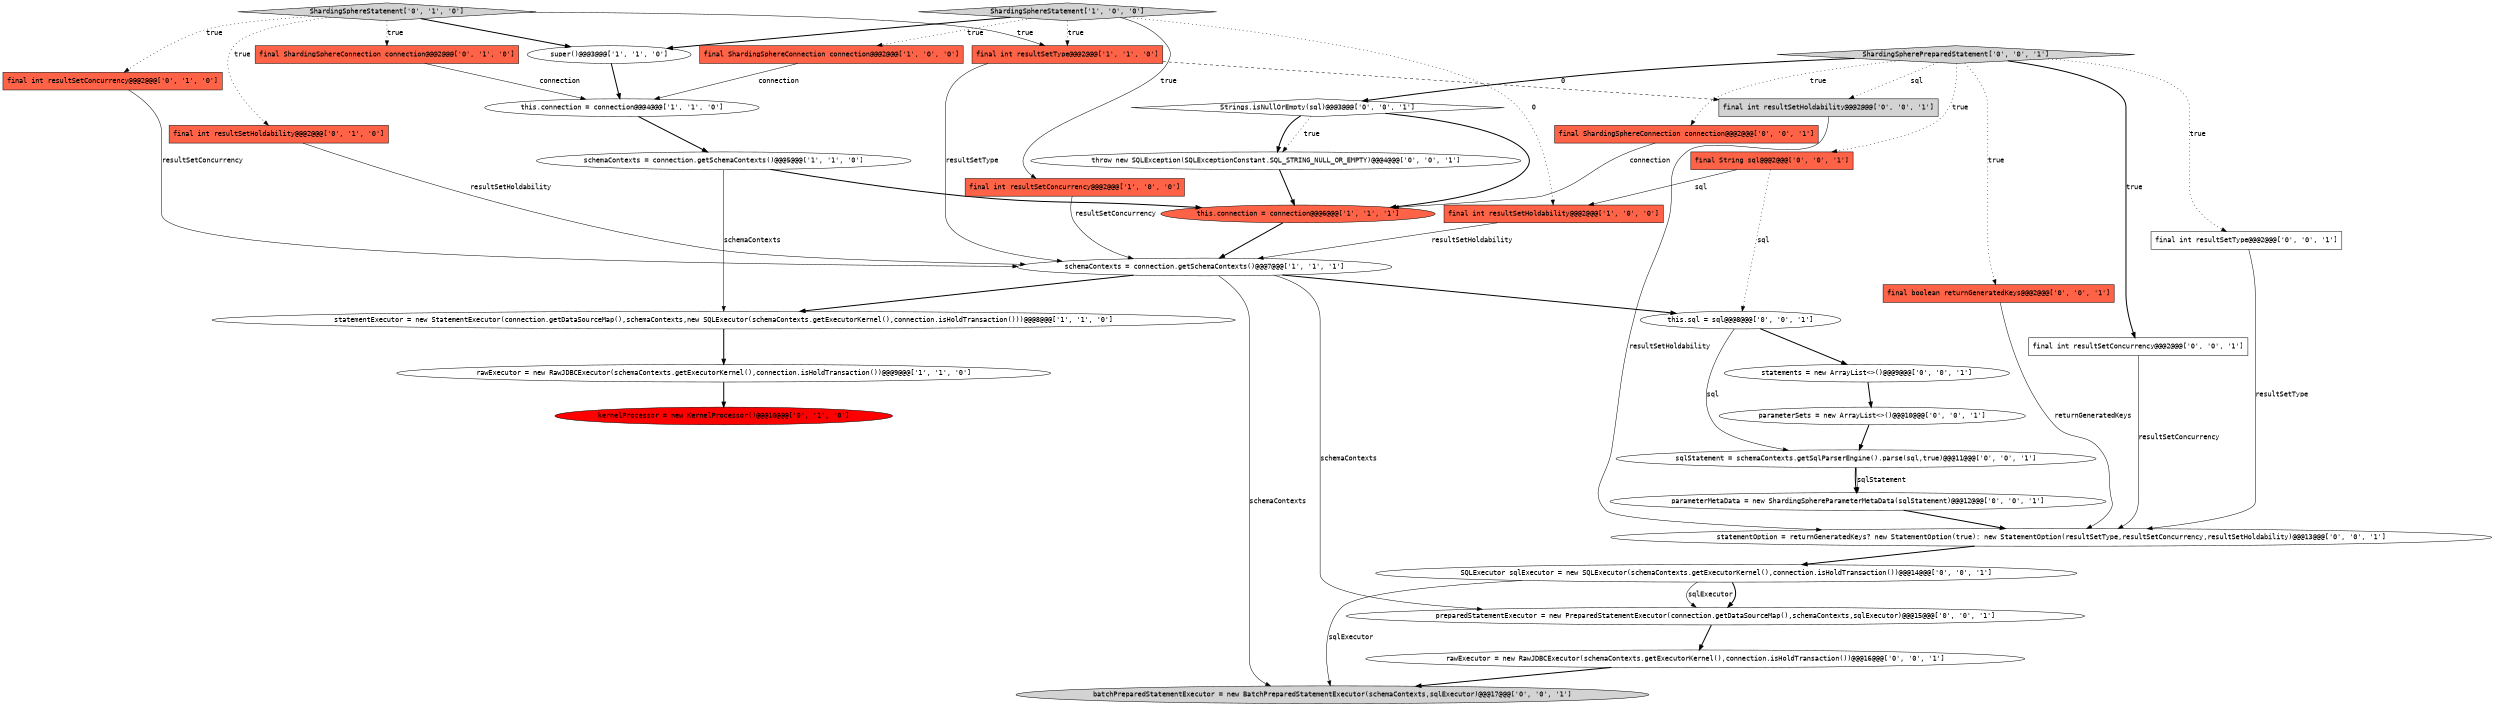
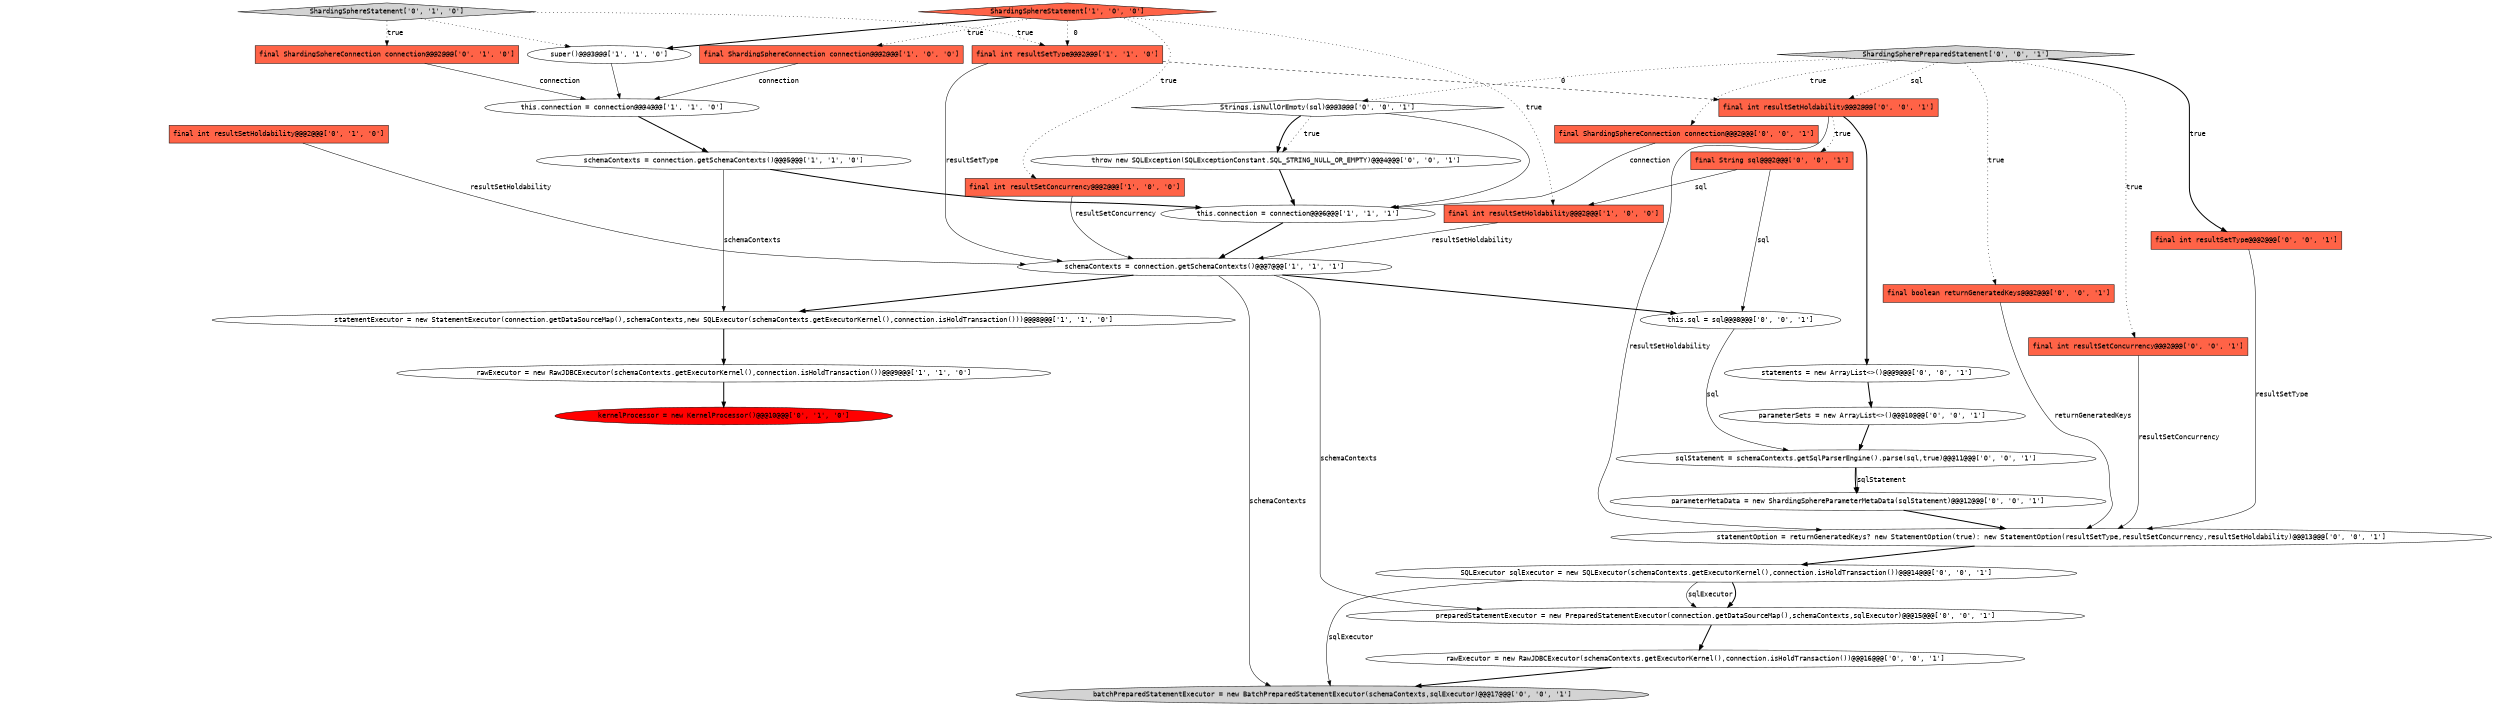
(1067, 12) -> (1067, 12)
(786, 16) -> (786, 16)
(493, 32) -> (493, 32)
(1076, 33) -> (1076, 33)
(238, 42) -> none
(1611, 73) -> (1611, 73)
(615, 79) -> (615, 79)
(113, 81) -> none
(2186, 97) -> (2186, 97)
(1118, 98) -> (1118, 98)
(1534, 108) -> (1534, 108)
(1829, 108) -> (1829, 108)
(1918, 131) -> (1834, 134)
(2126, 154) -> (2126, 154)
(1528, 156) -> (1528, 156)
(1298, 214) -> (1298, 214)
(1757, 238) -> (1757, 238)
(2246, 240) -> (2246, 240)
(1801, 346) -> (1867, 234)
(2138, 347) -> (2138, 347)
